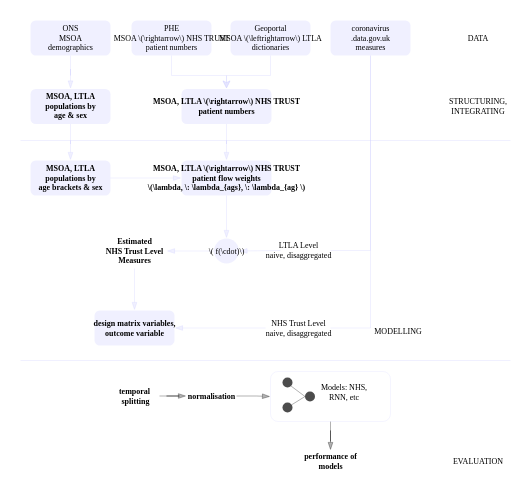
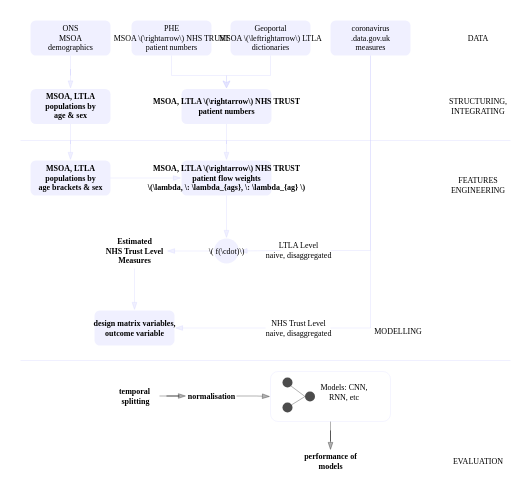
none -> (479, 186)
(345, 393) -> (345, 393)
